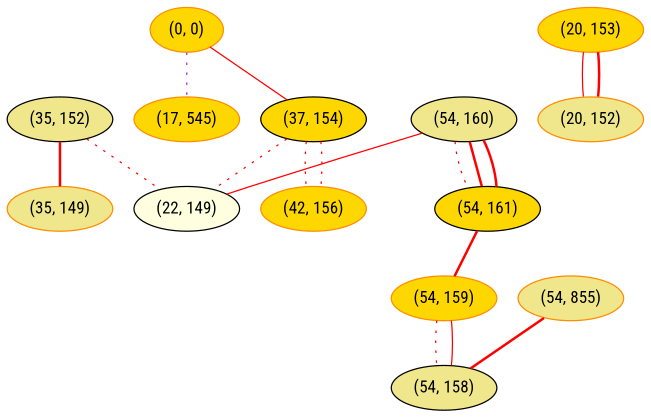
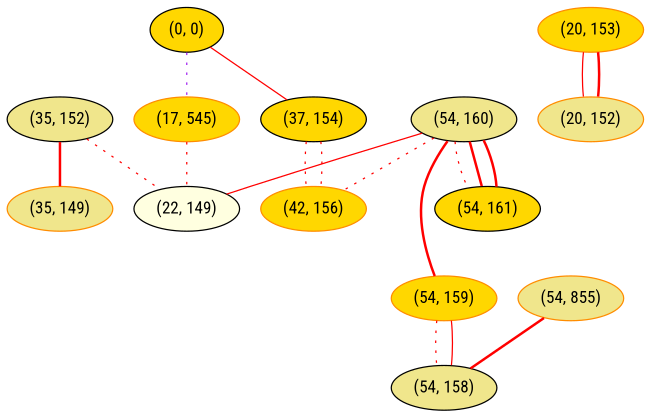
(187, 30) -> (187, 30)
(250, 164) -> (187, 164)
none -> (389, 164)
(466, 254) -> (421, 206)
